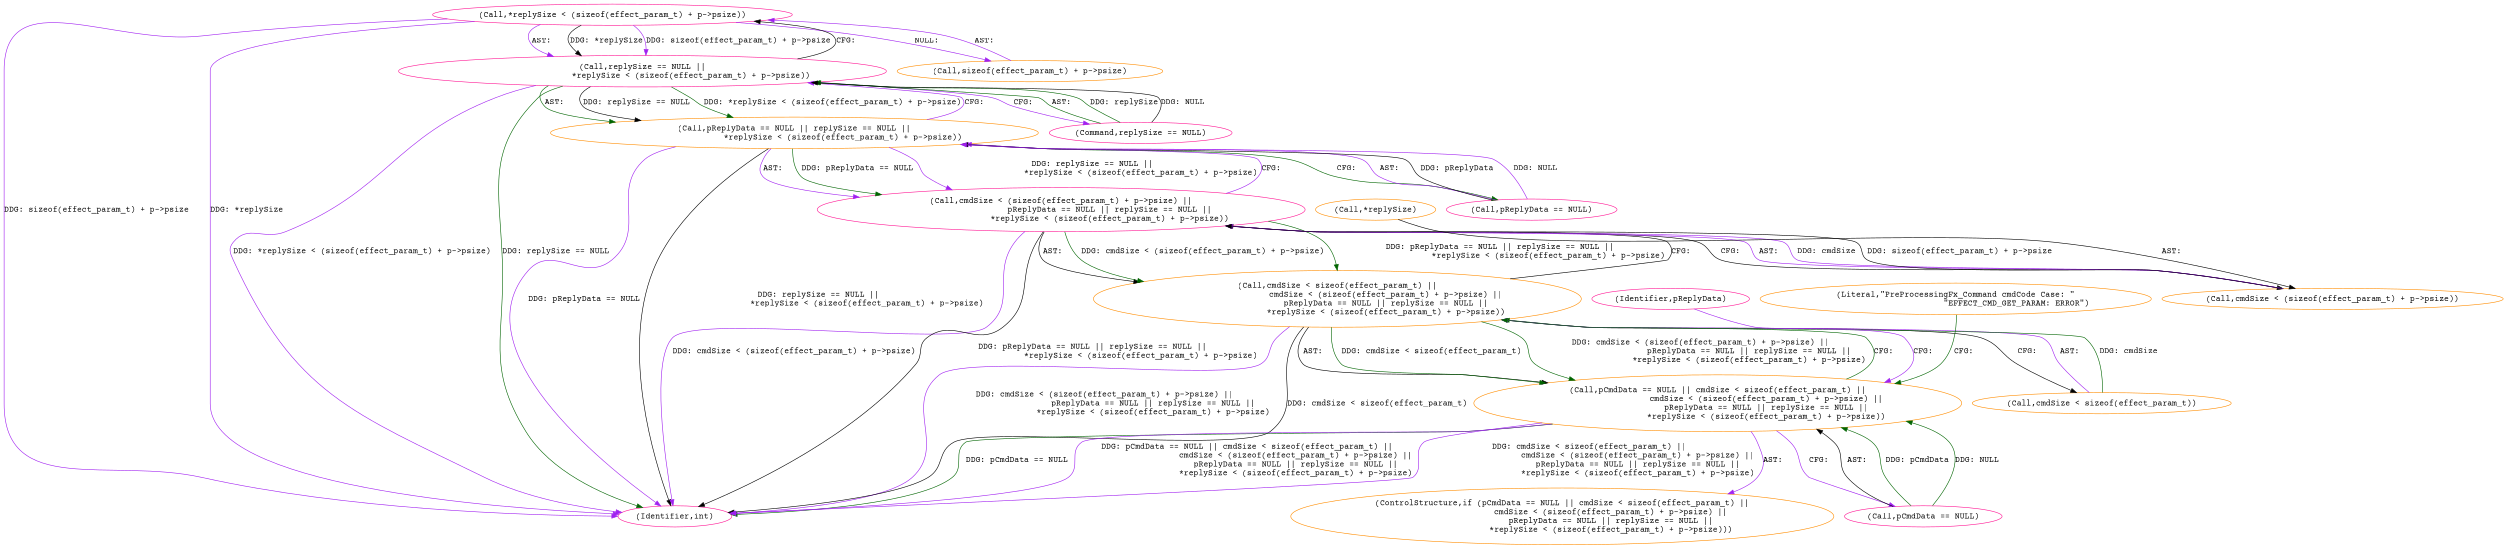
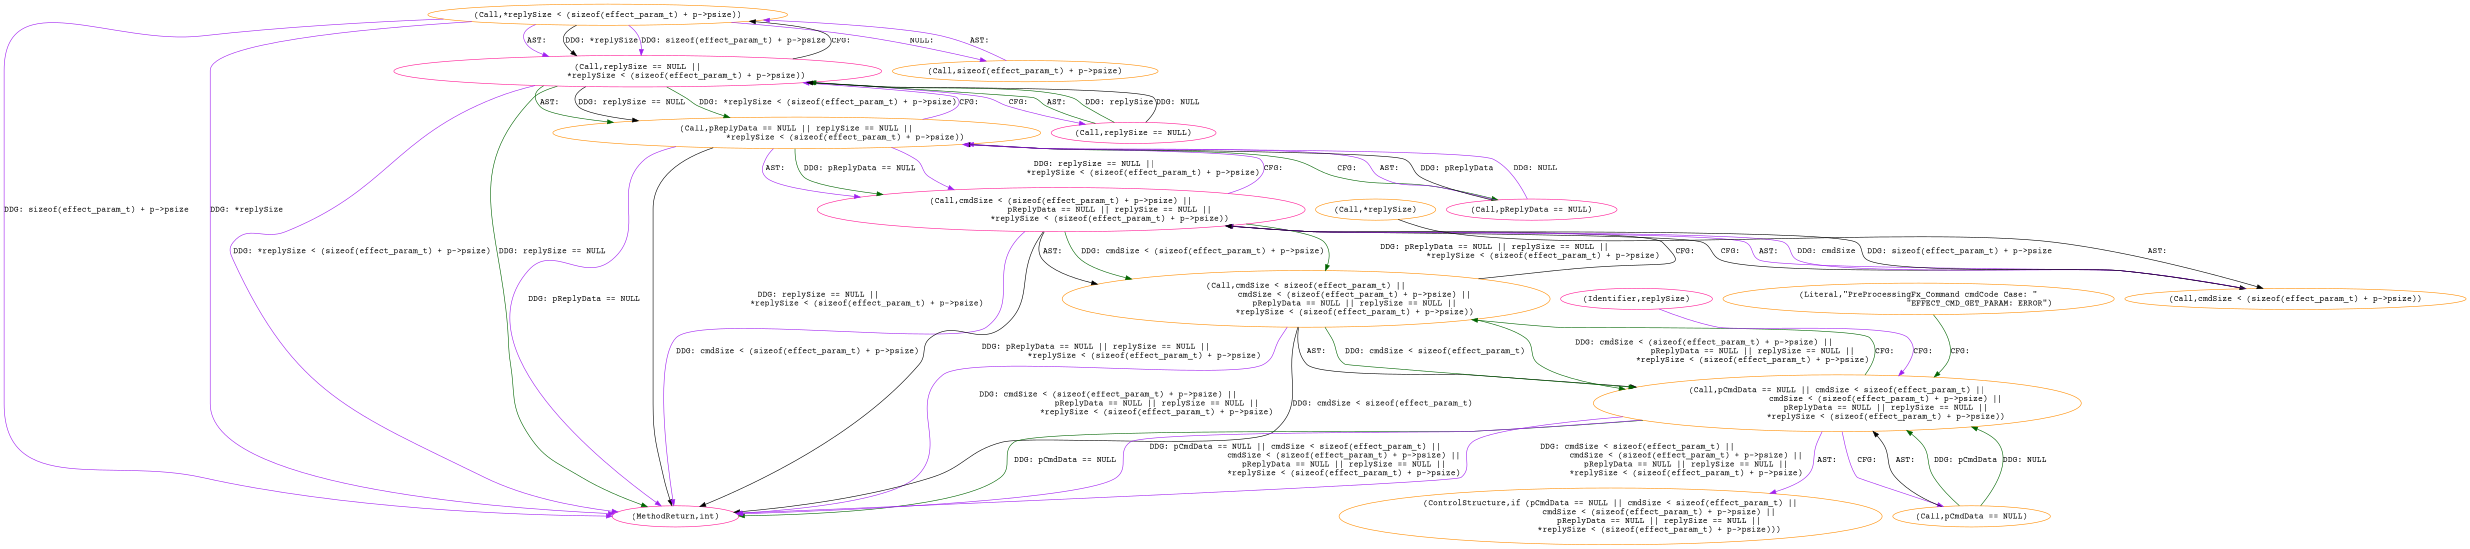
(612, 15) -> (608, 15)
(1141, 133) -> (1134, 133)
(1671, 299) -> (1637, 299)
(2102, 403) -> none
(675, 516) -> (675, 516)
(1923, 516) -> (1972, 516)
